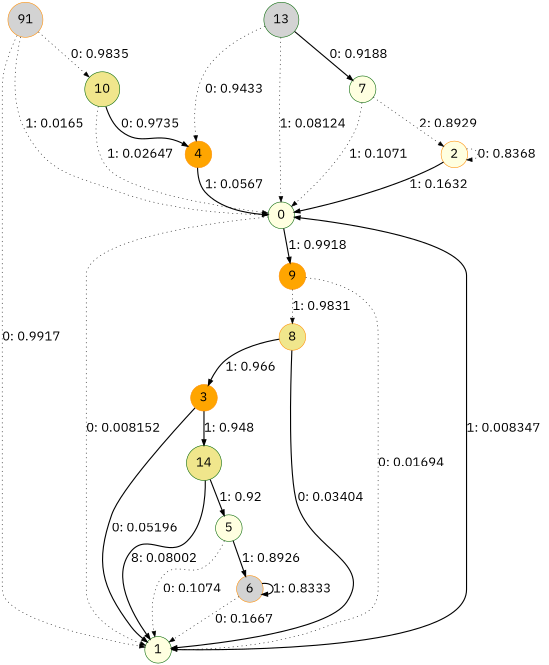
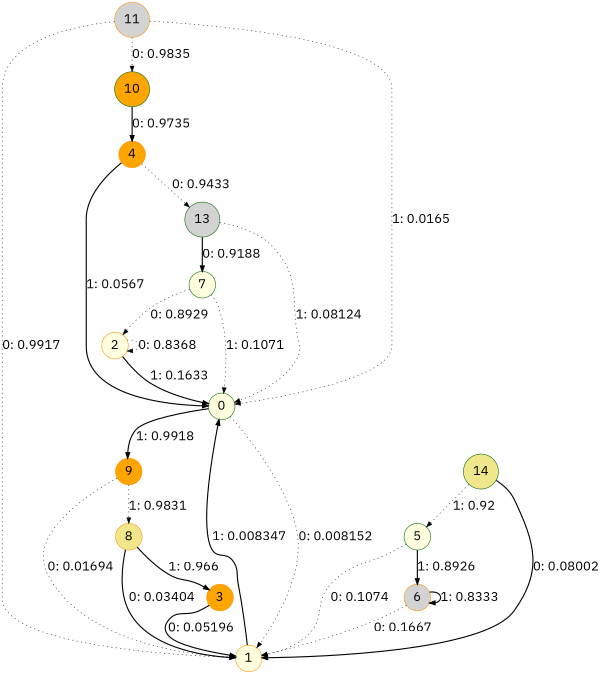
(25, 20) -> (132, 20)
(208, 67) -> (163, 184)
(102, 89) -> (132, 89)
(453, 124) -> (185, 315)
(444, 185) -> (185, 376)
(151, 190) -> none
(204, 425) -> none
(216, 495) -> (450, 504)
(167, 559) -> (569, 567)
(158, 650) -> (249, 658)
